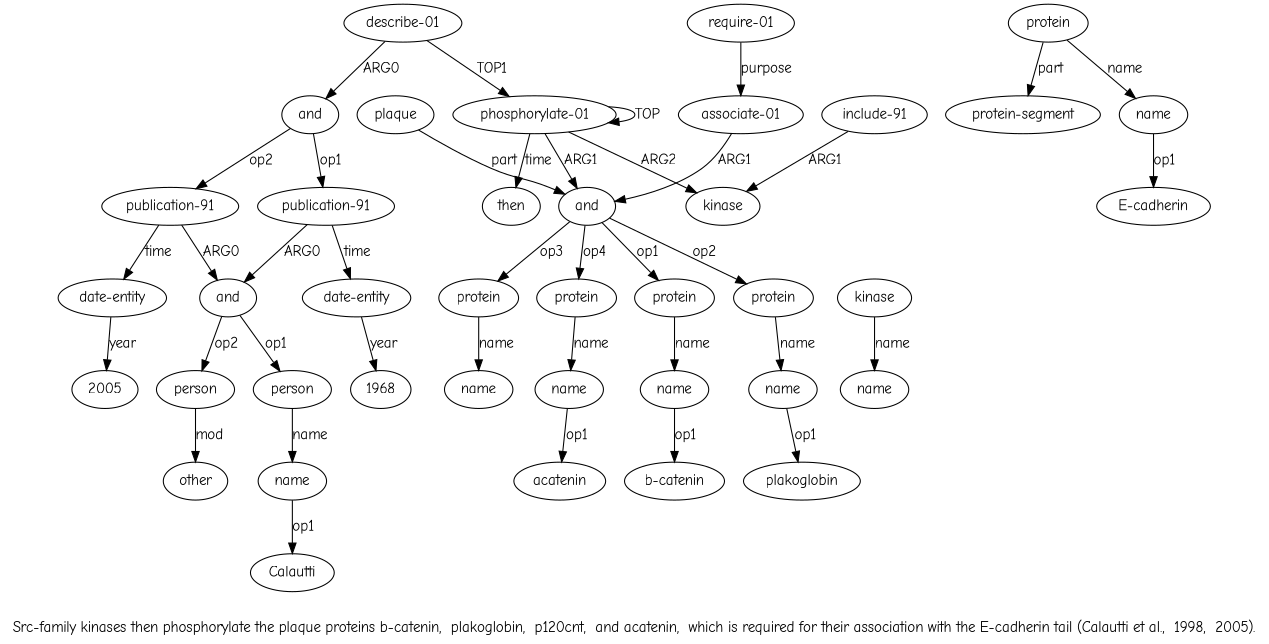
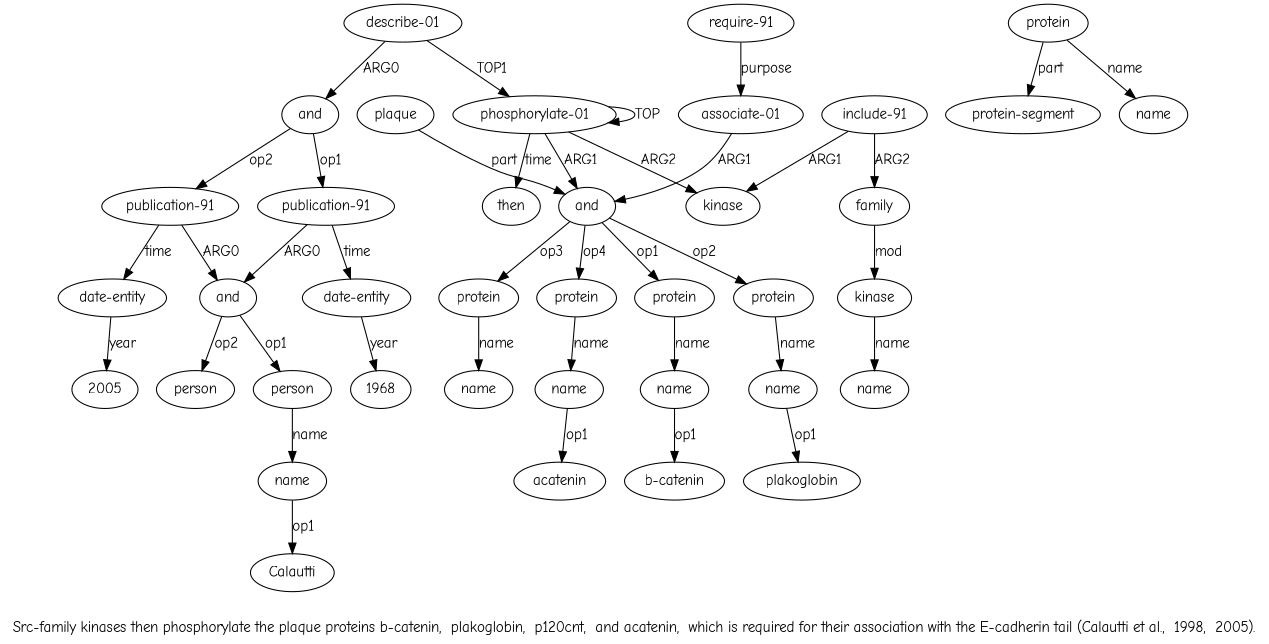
(741, 23) -> (741, 23)
none -> (875, 206)
(1154, 206) -> none
(196, 481) -> none
